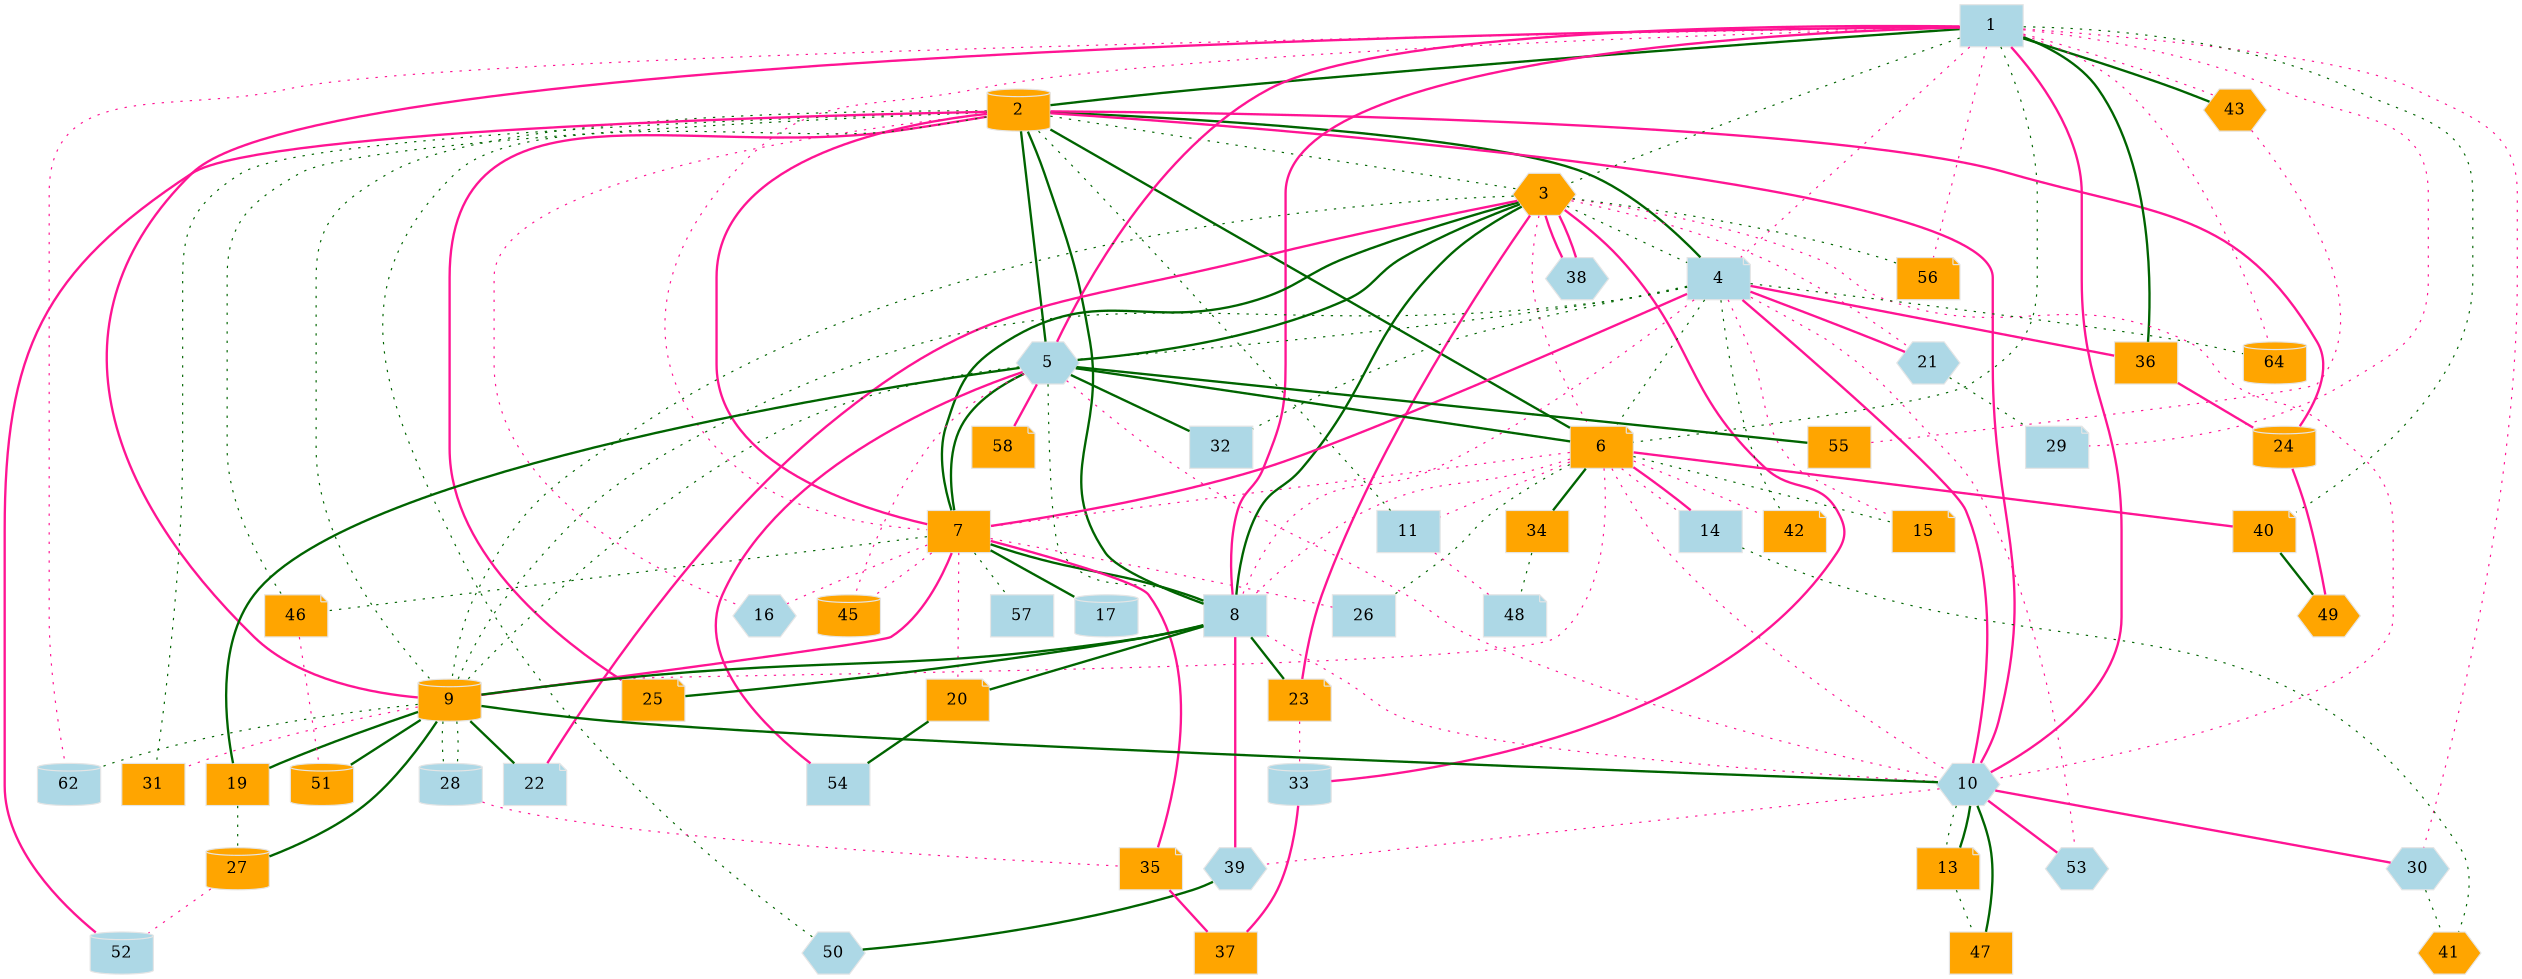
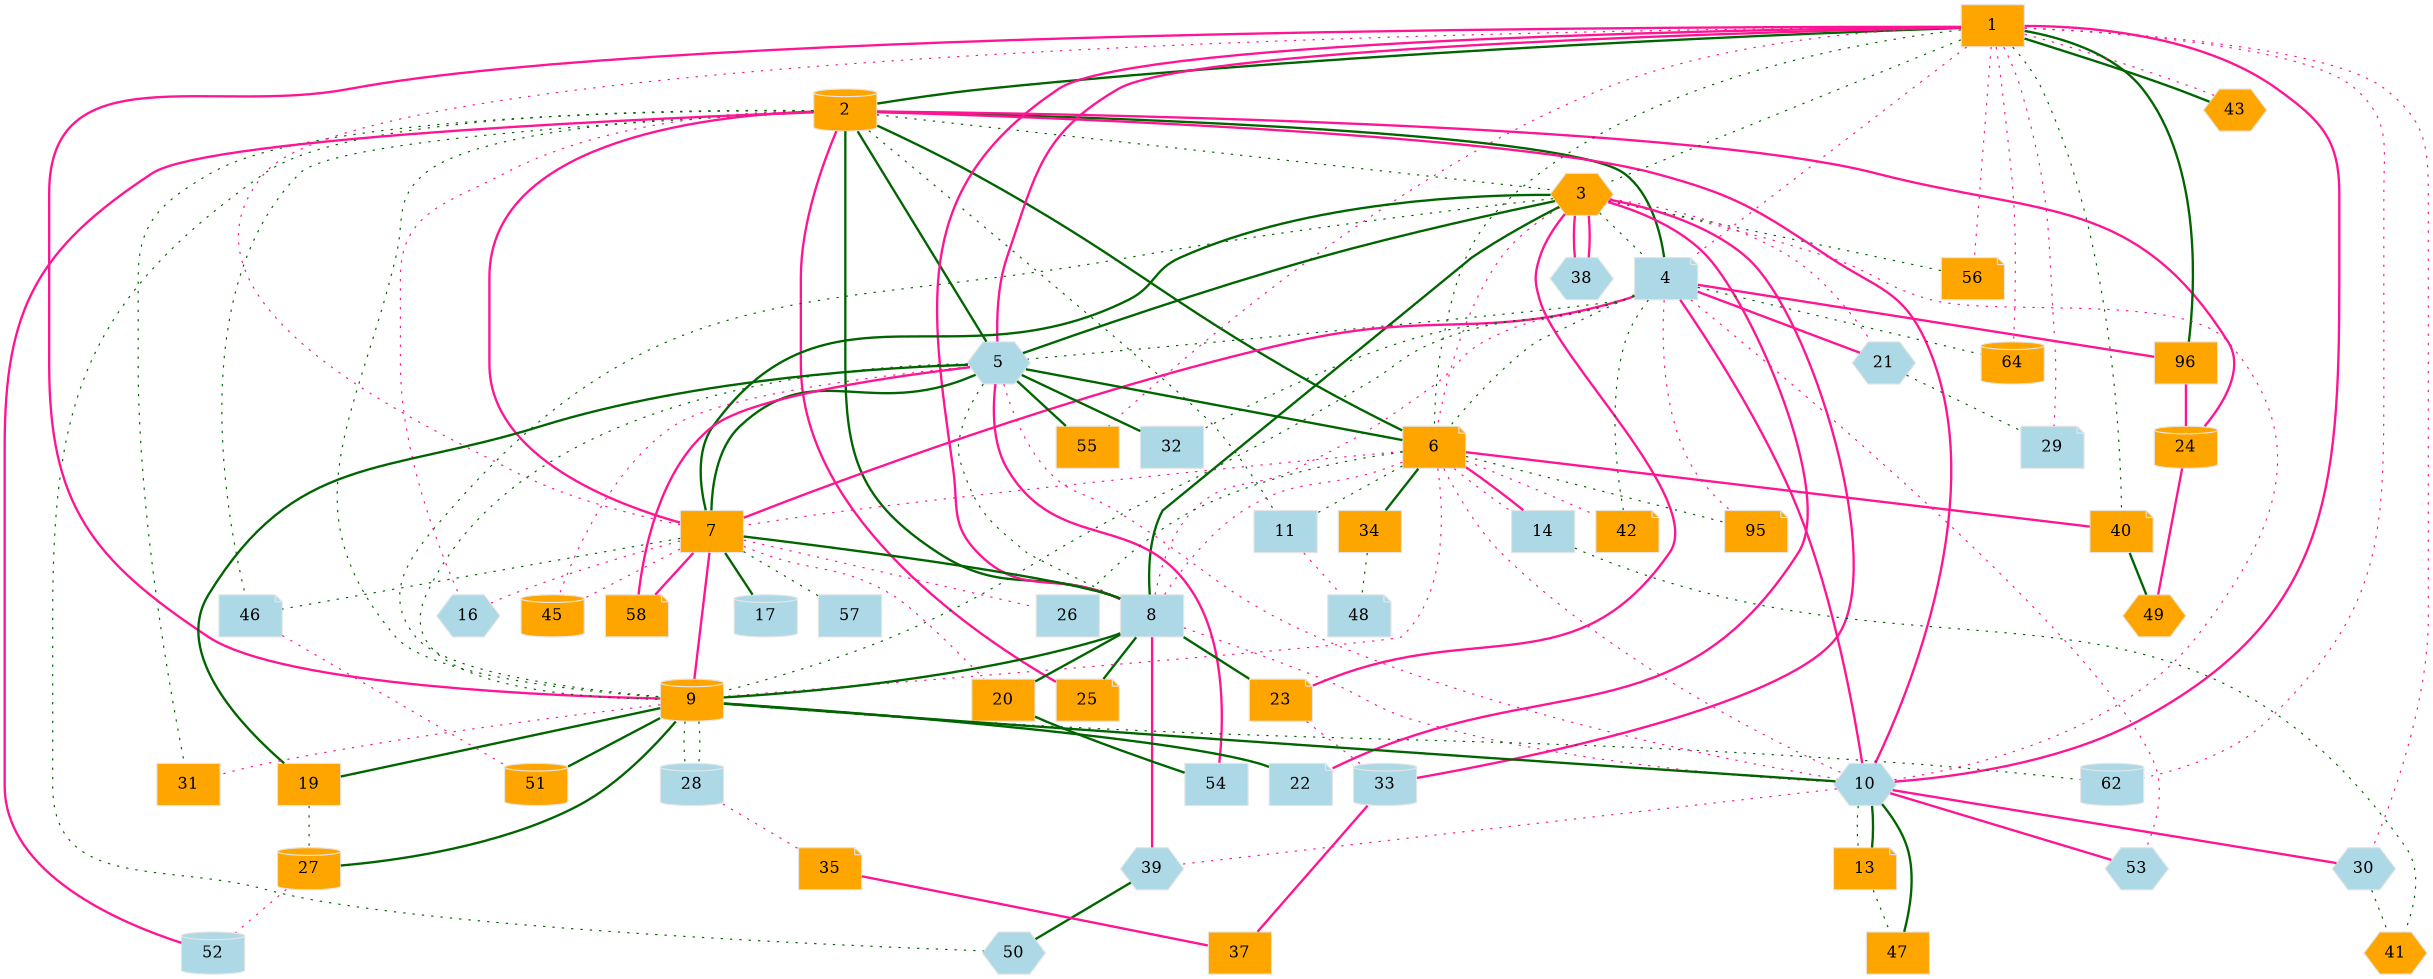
(1992, 26) -> (1993, 26)
(2146, 363) -> (2186, 363)
(2235, 398) -> (1539, 118)
(1505, 489) -> (1360, 489)
(1924, 532) -> (1756, 532)
(296, 616) -> (251, 616)
(1172, 647) -> (674, 574)
(958, 700) -> (1003, 700)
